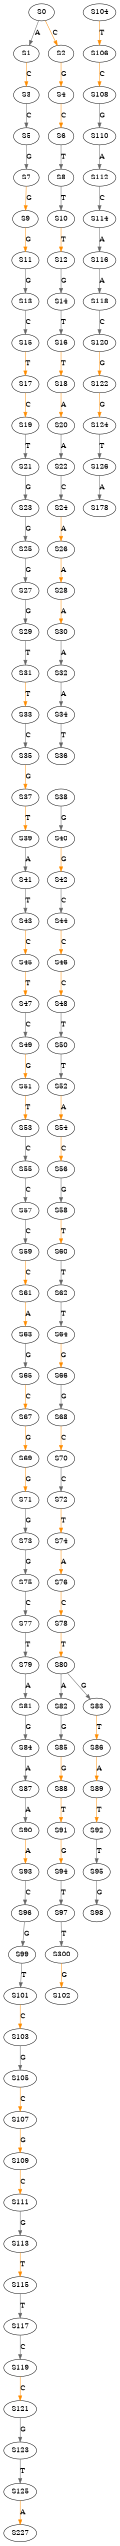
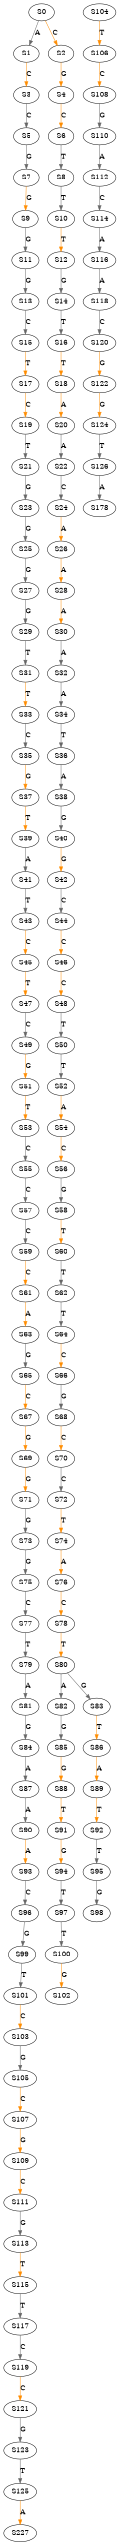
(25, 237) -> (25, 237)
none -> (61, 774)
(64, 1355) -> (64, 1355)
(62, 1955) -> (62, 1955)
